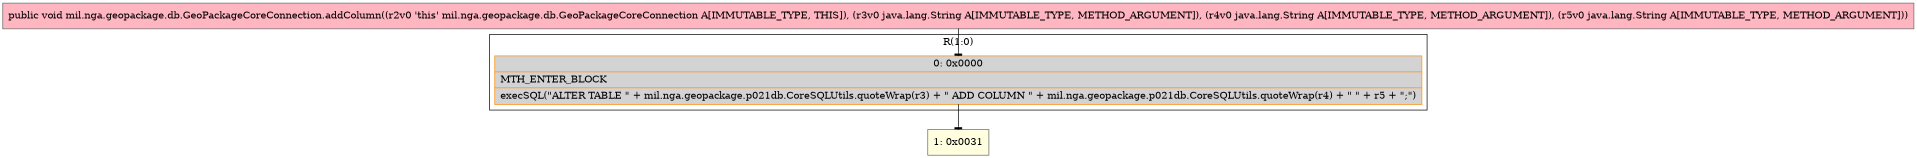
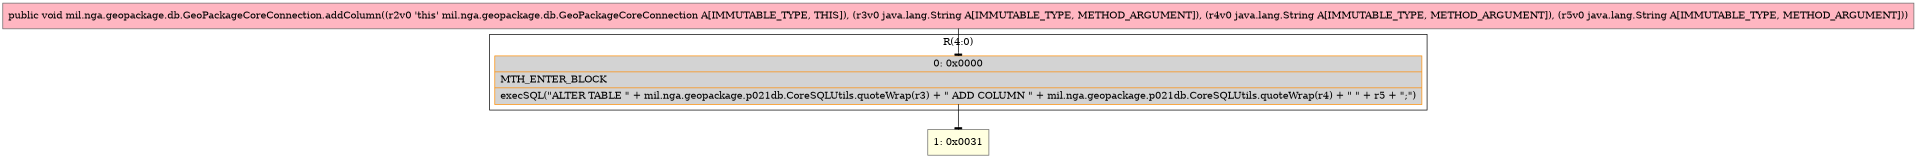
(958, 42) -> (958, 42)
